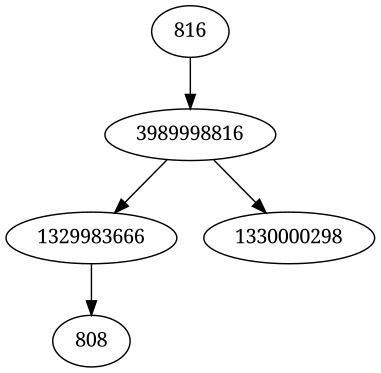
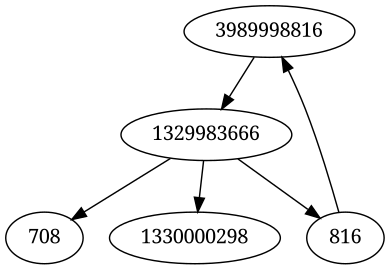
(235, 181) -> (201, 179)
none -> (273, 184)
(91, 341) -> (44, 238)
